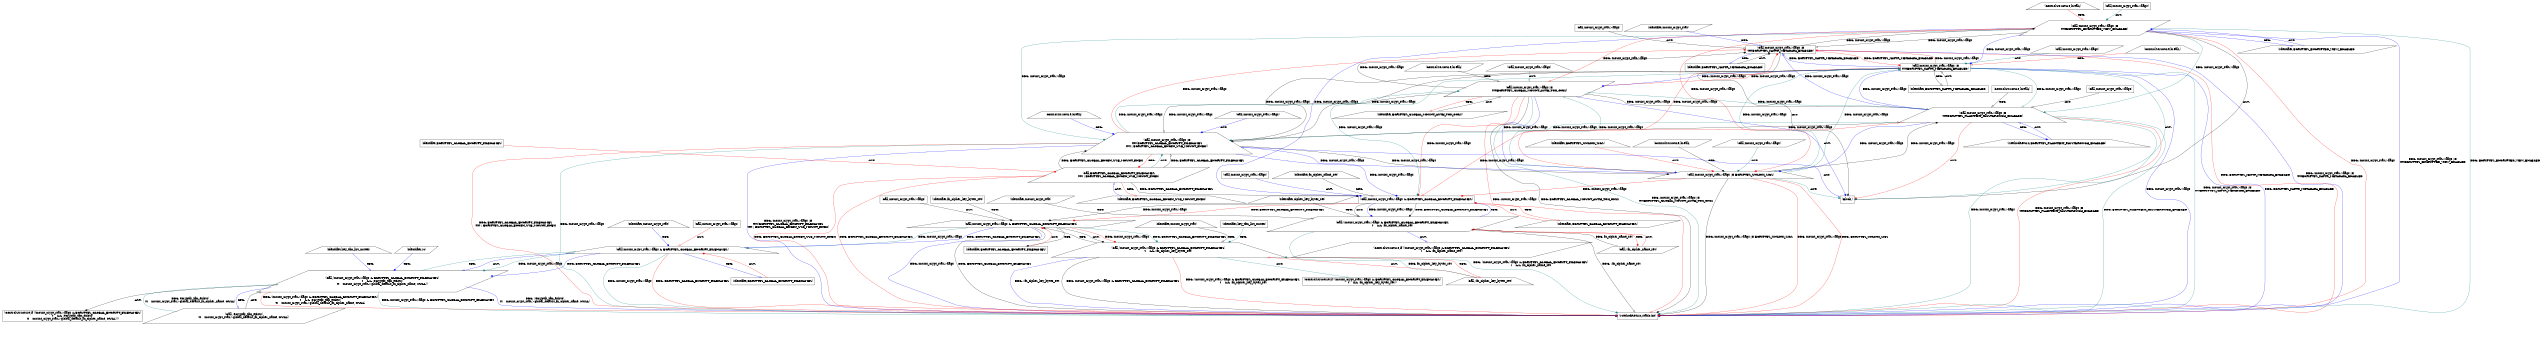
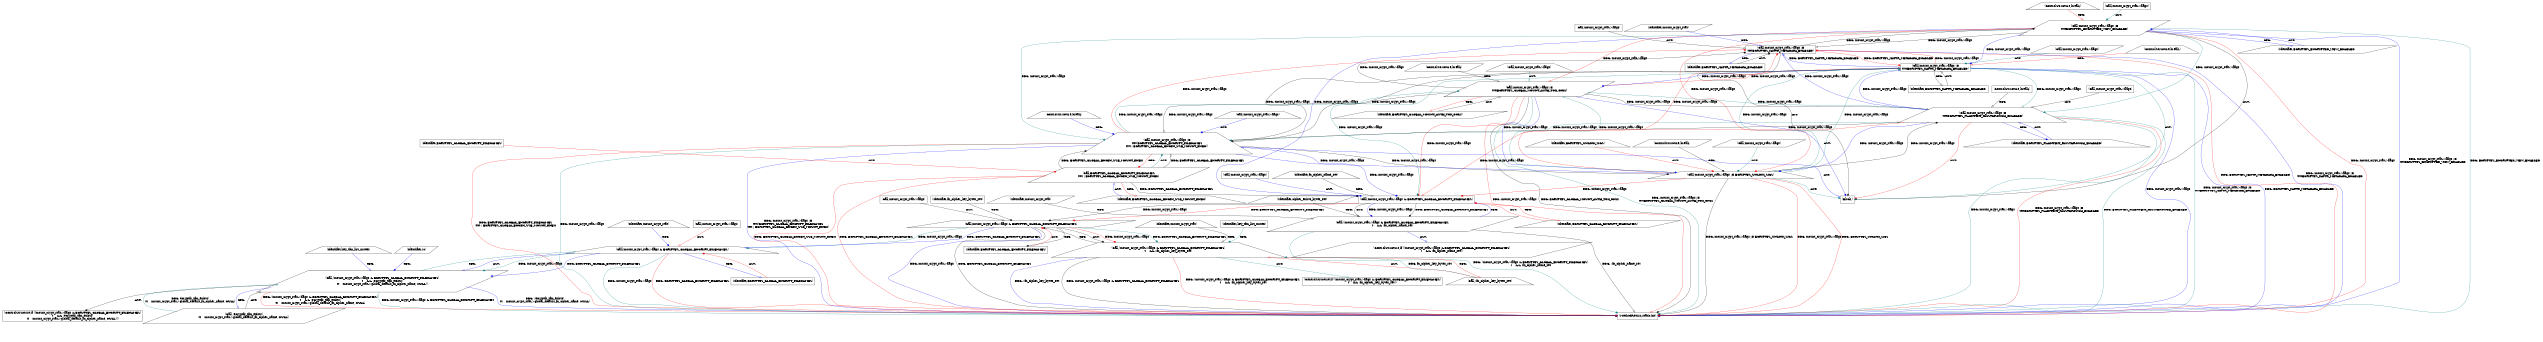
(2057, 143) -> (2057, 143)
(1302, 200) -> (1302, 200)
(1638, 250) -> none
